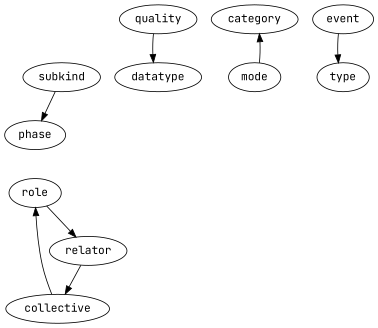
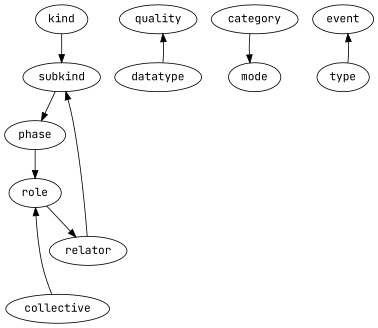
none -> (62, 19)
(153, 44) -> (164, 52)
(338, 44) -> (349, 52)
(260, 52) -> (249, 44)
none -> (35, 160)
(75, 276) -> (80, 168)
